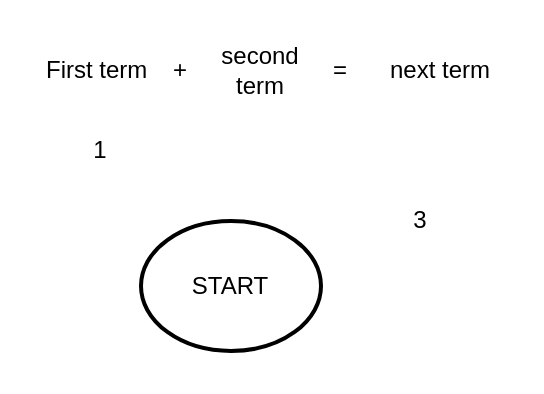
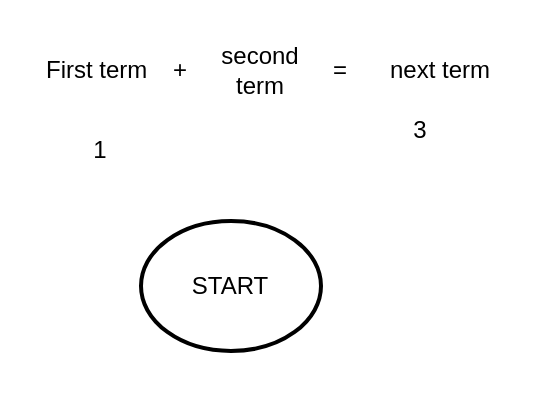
(421, 221) -> (421, 131)
